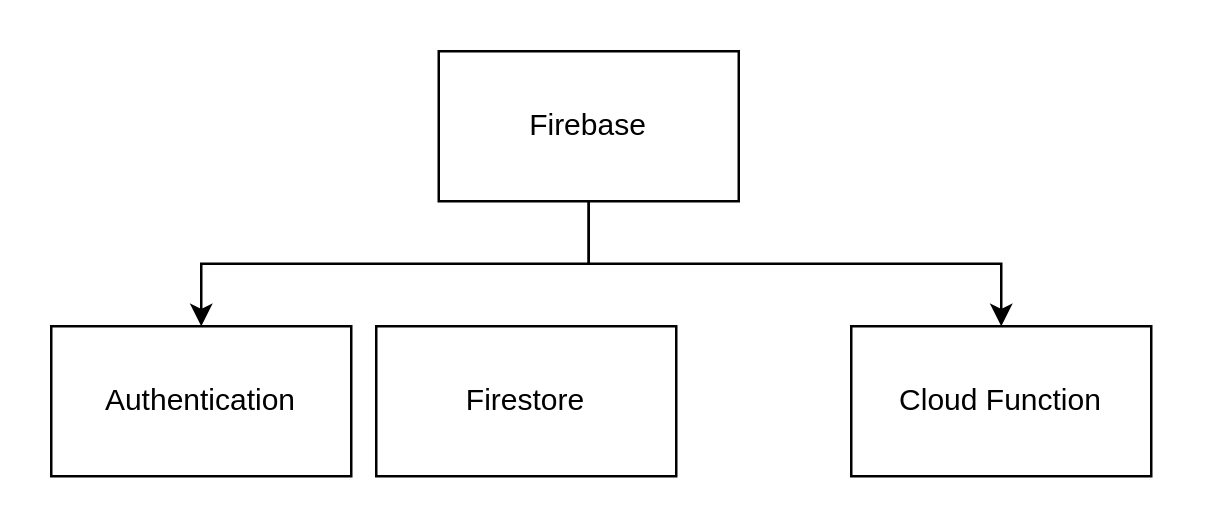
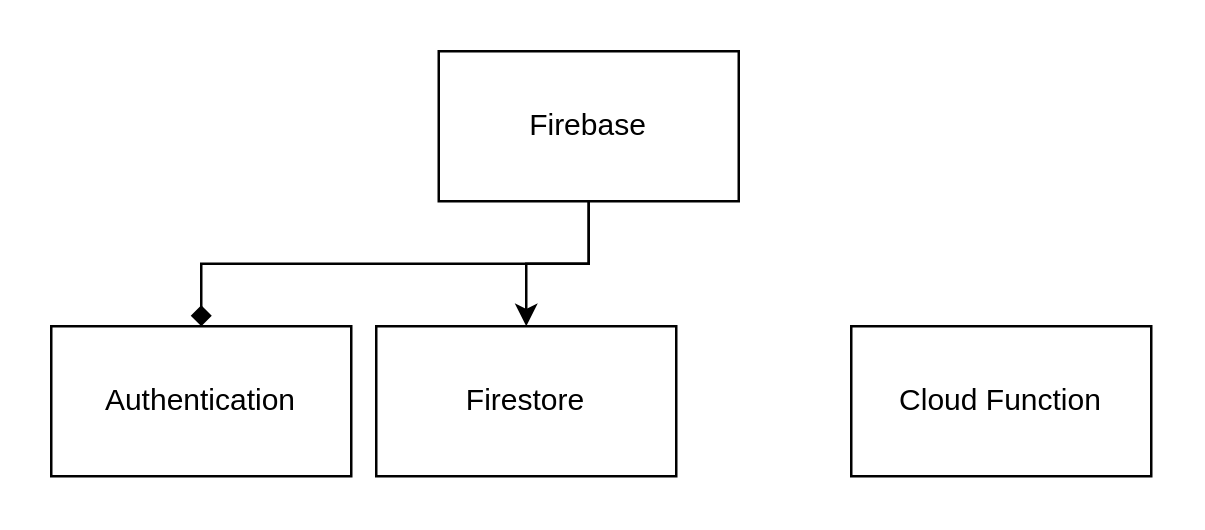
(818, 264) -> none
none -> (526, 288)
(201, 307) -> (201, 306)
